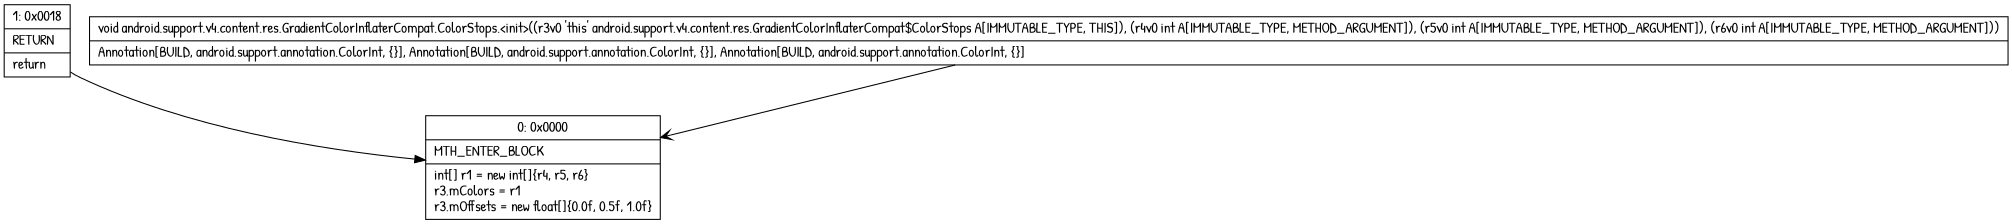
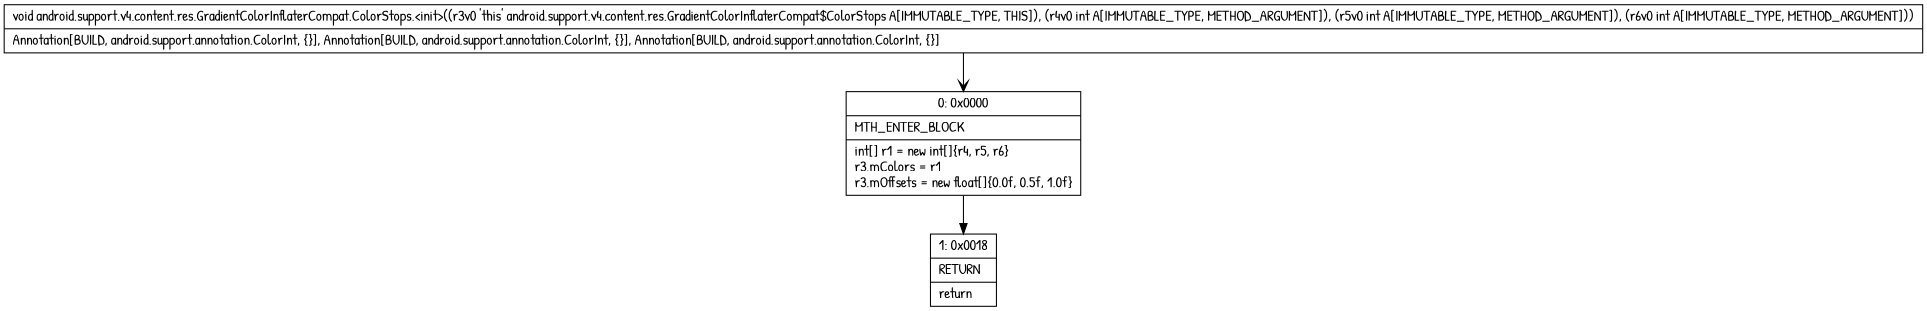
(239, 130) -> (963, 209)
